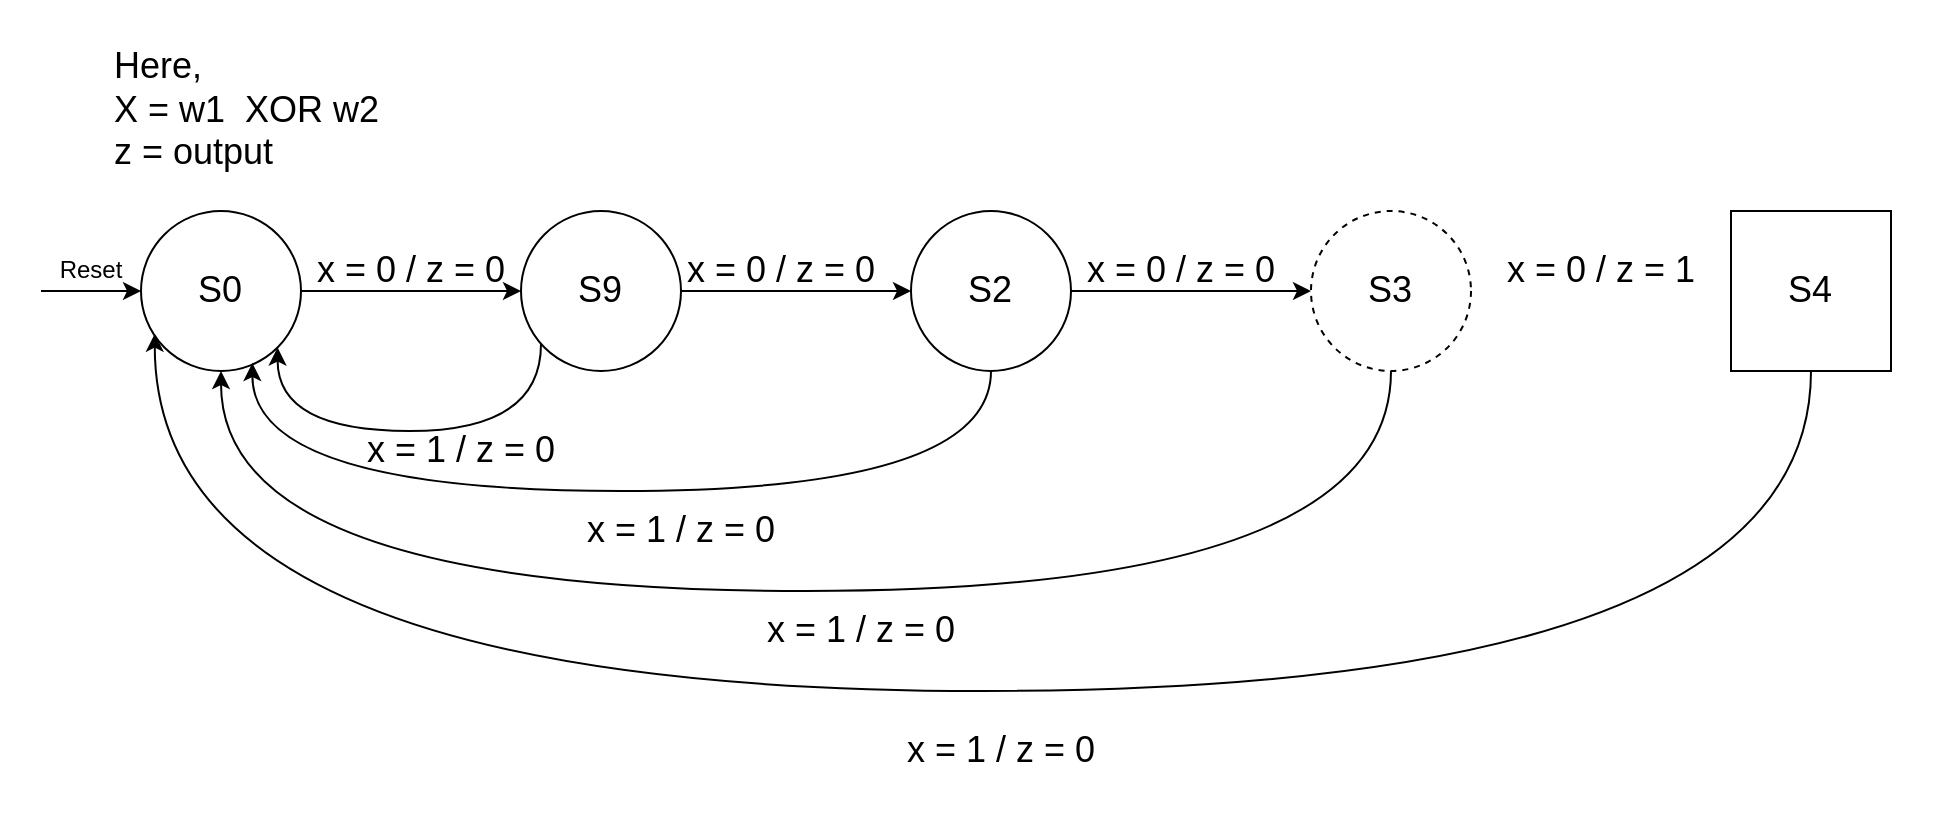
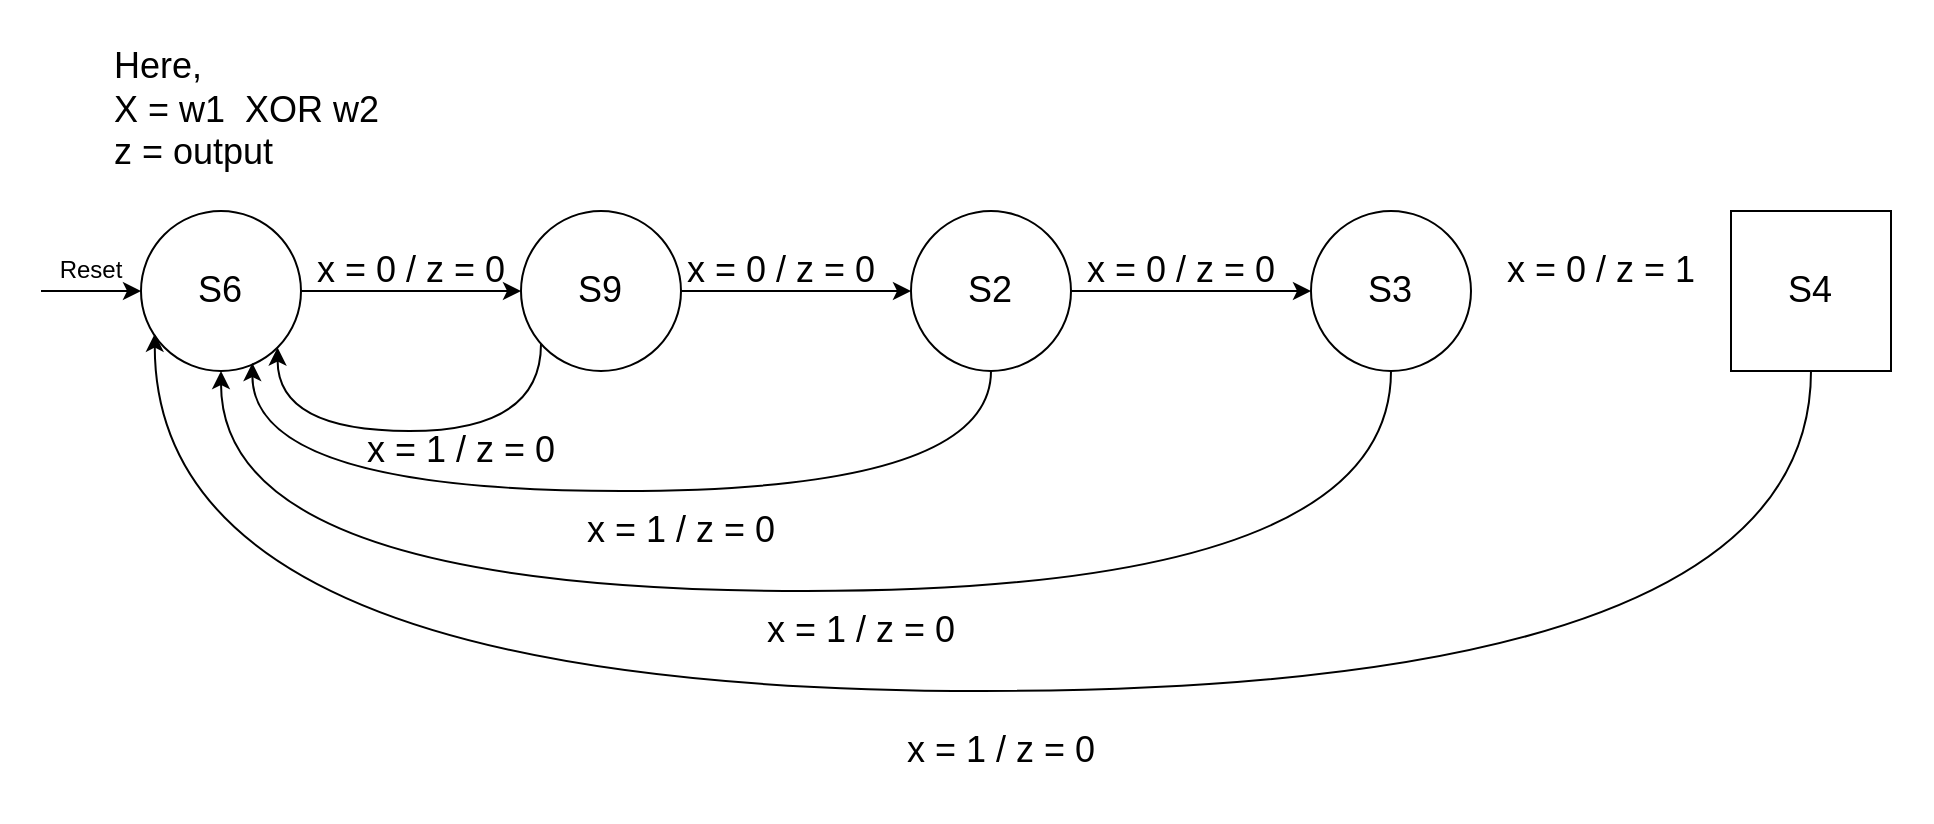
(221, 291) -> (221, 291)
(1391, 291) -> (1391, 291)
